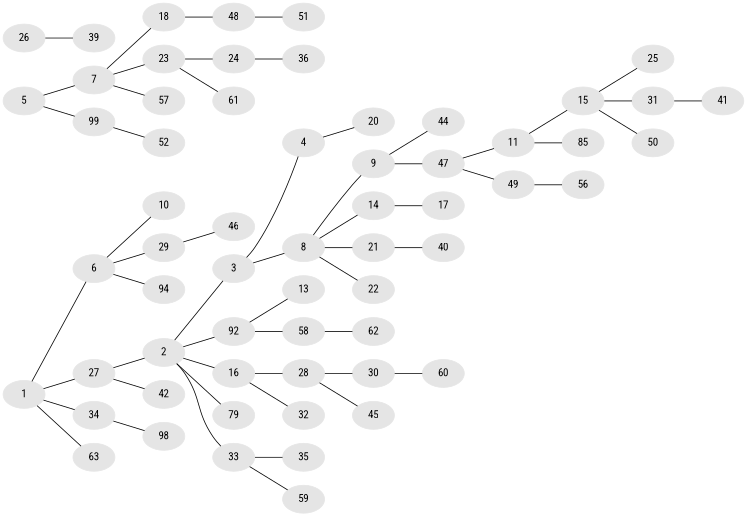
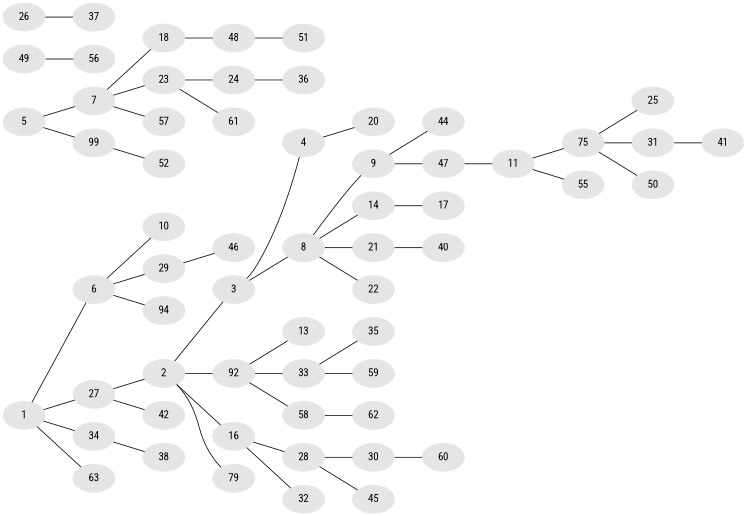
(94, 38) -> (94, 17)
(583, 101) -> (583, 143)
(583, 143) -> (583, 185)
(478, 174) -> none
(199, 405) -> (269, 373)
(164, 436) -> (164, 457)
